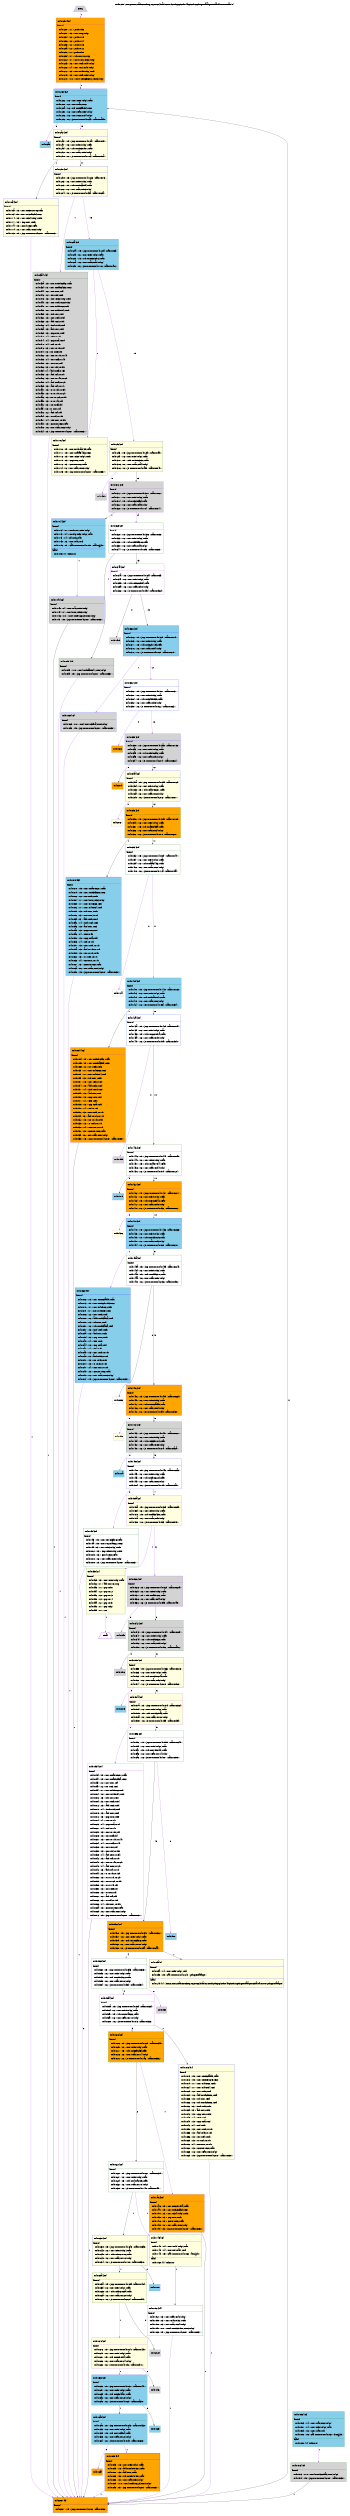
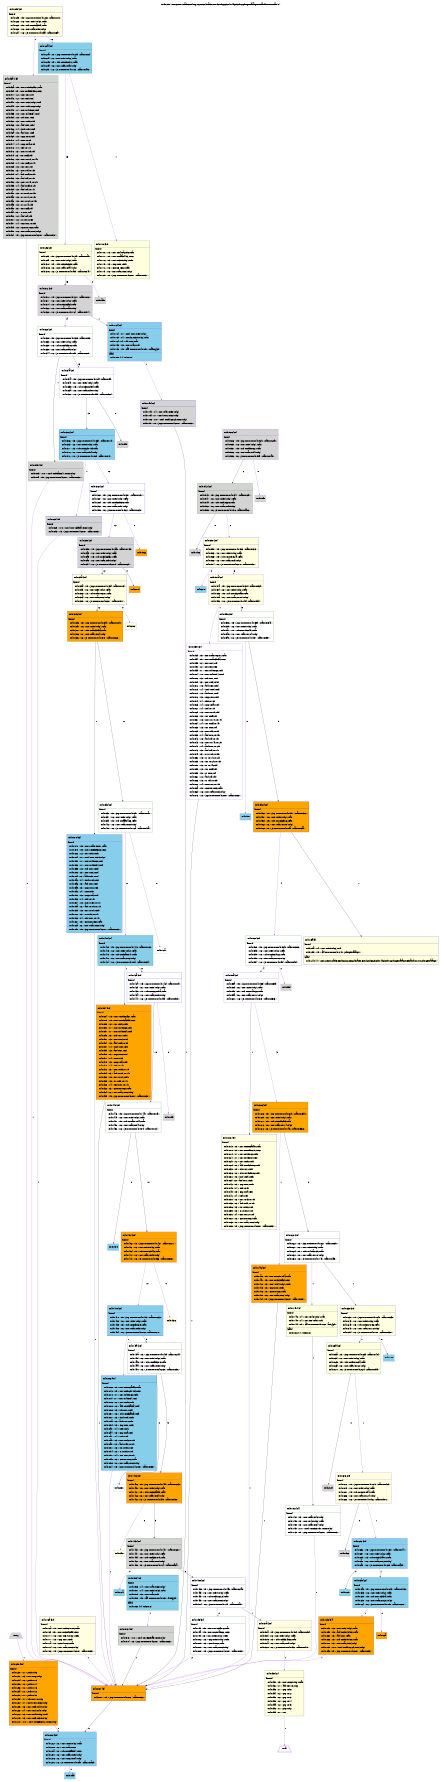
(80, 145) -> none
(154, 1550) -> none
